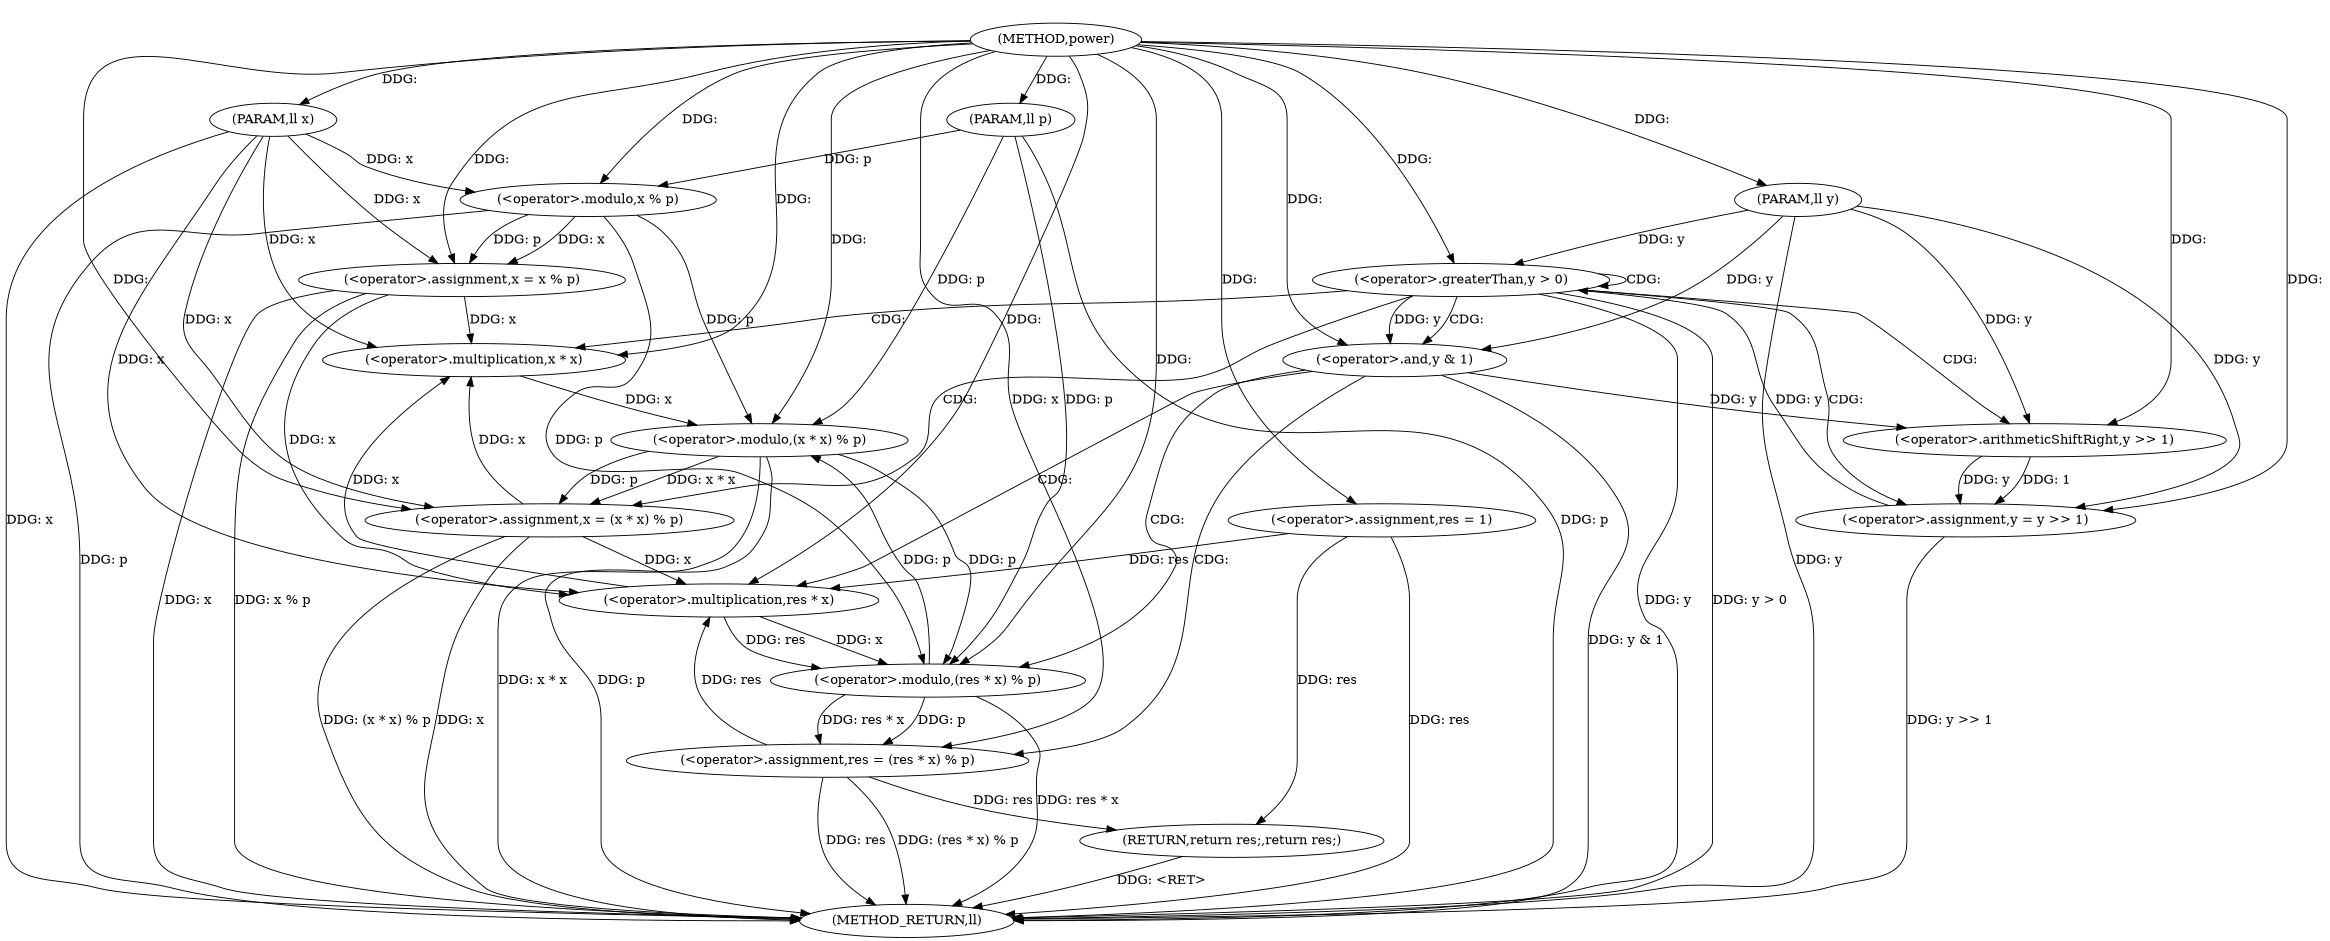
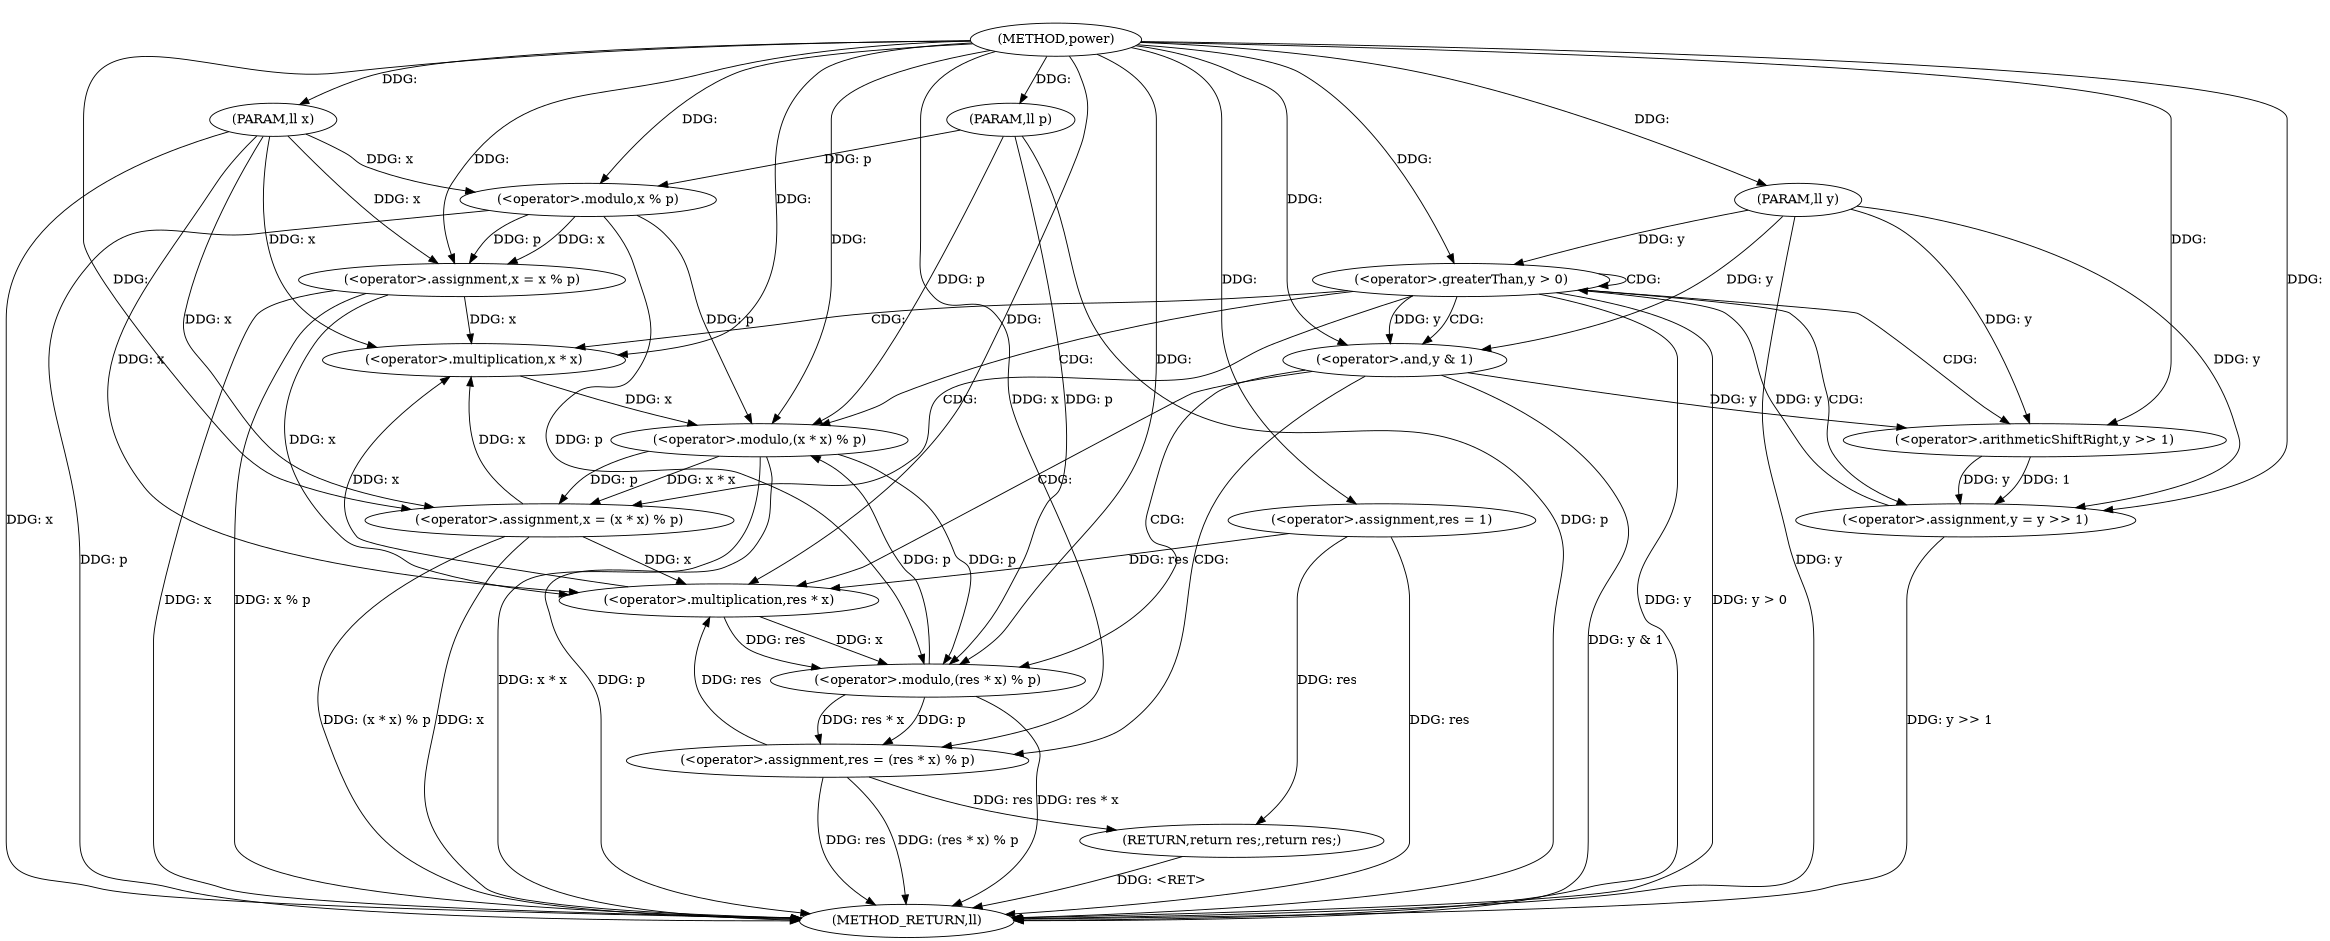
none -> (1086, 338)
